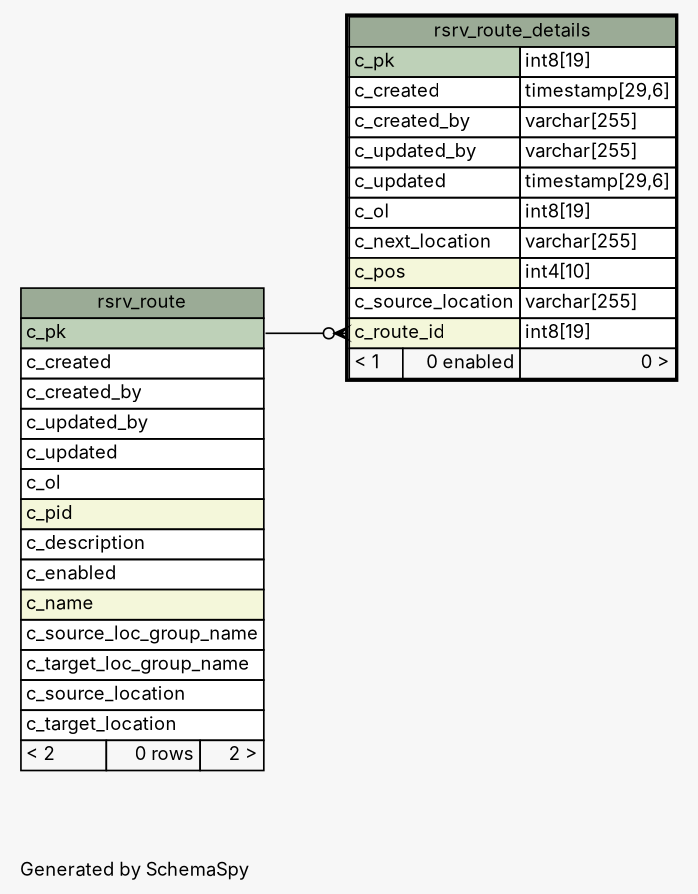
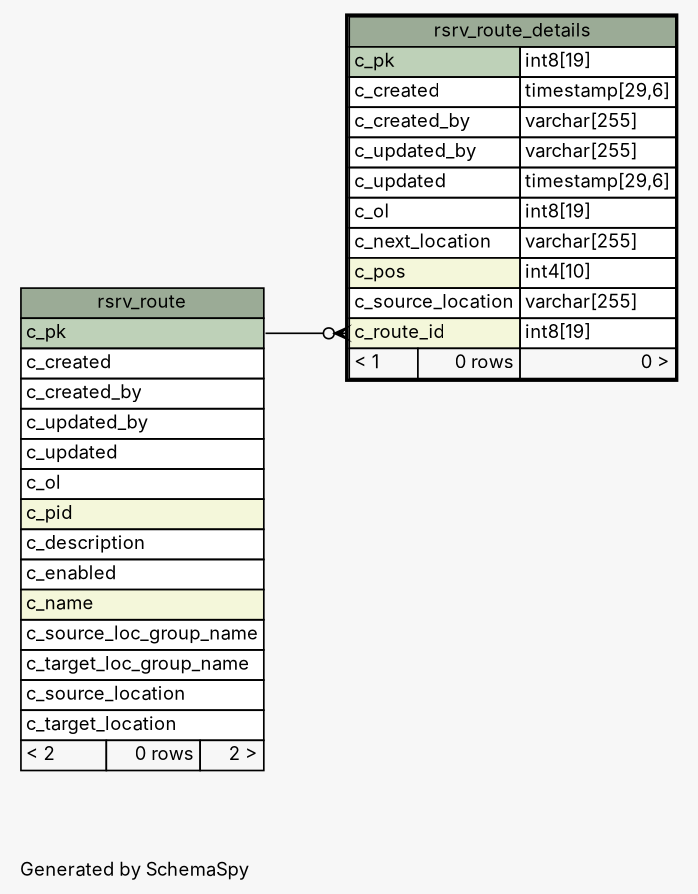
(471, 363) -> (485, 363)
